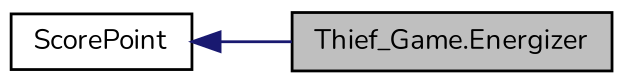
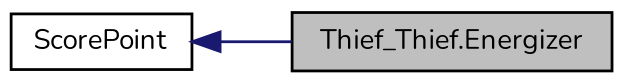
(452, 42) -> (452, 42)
